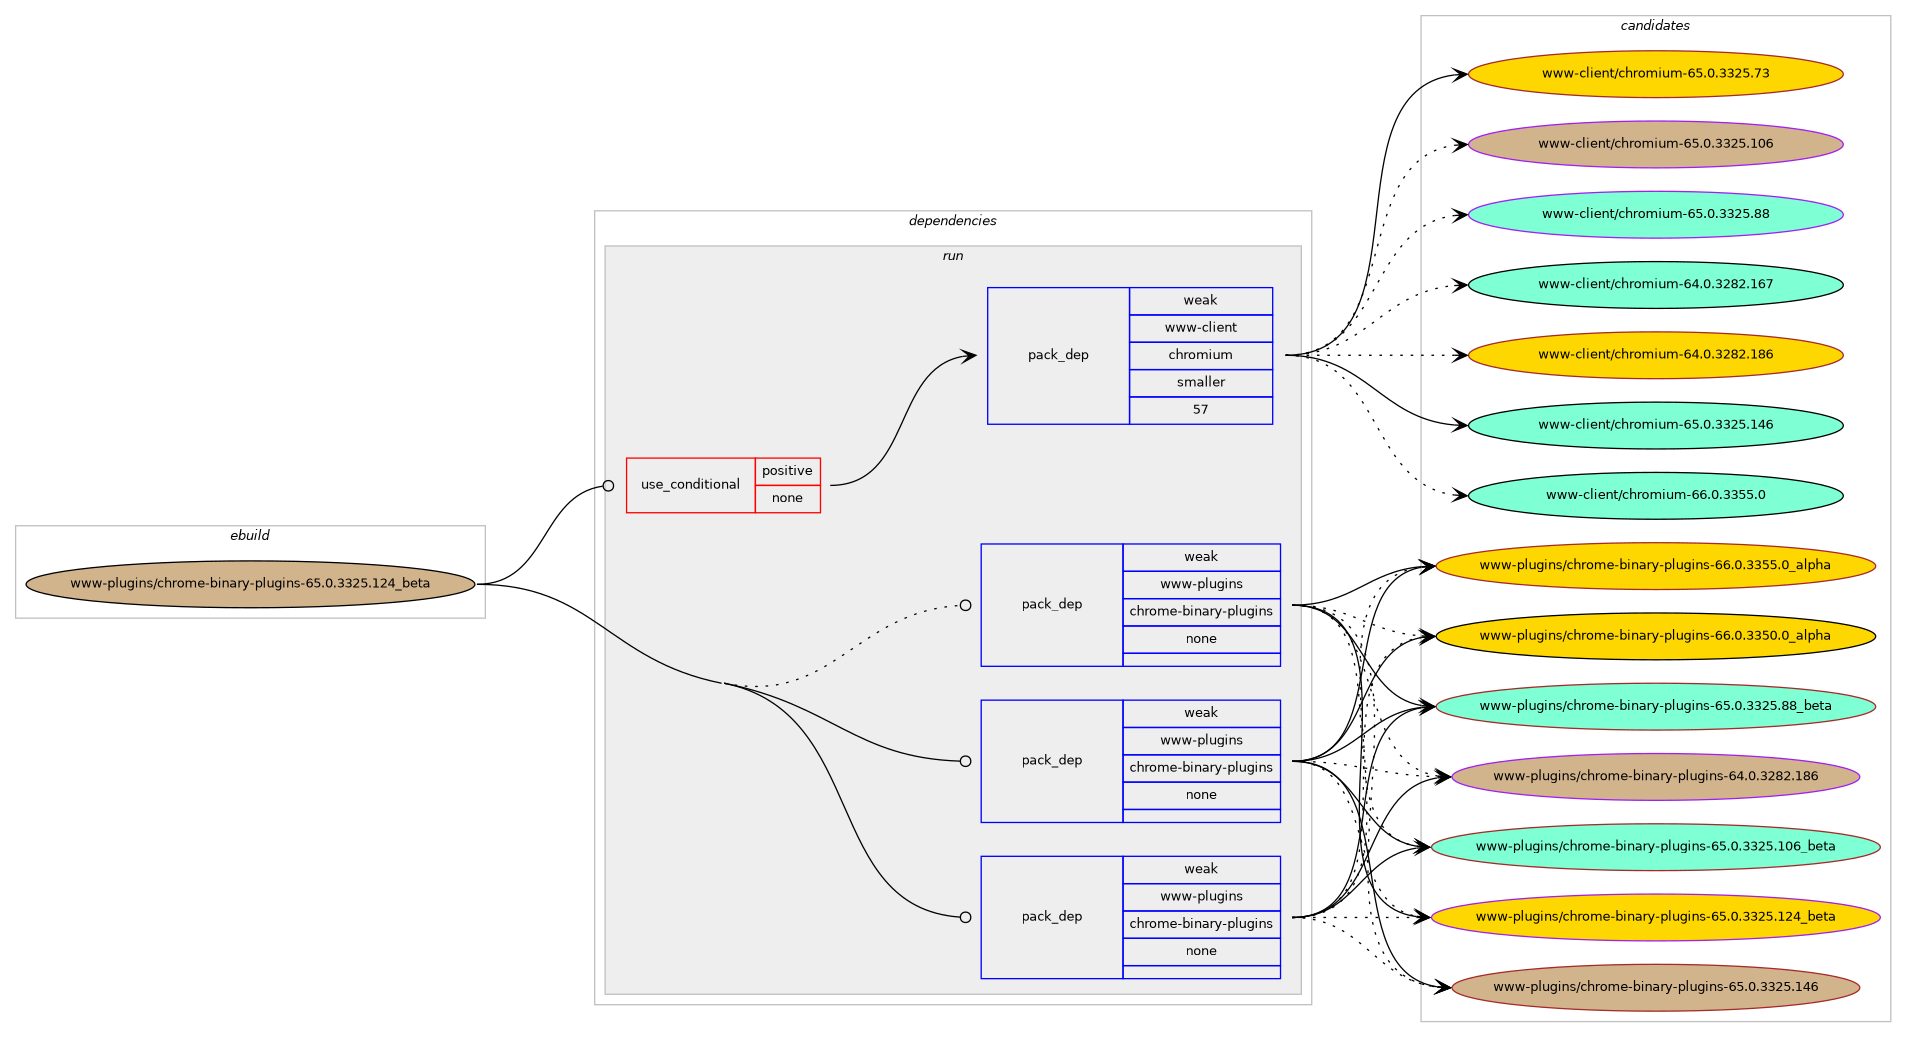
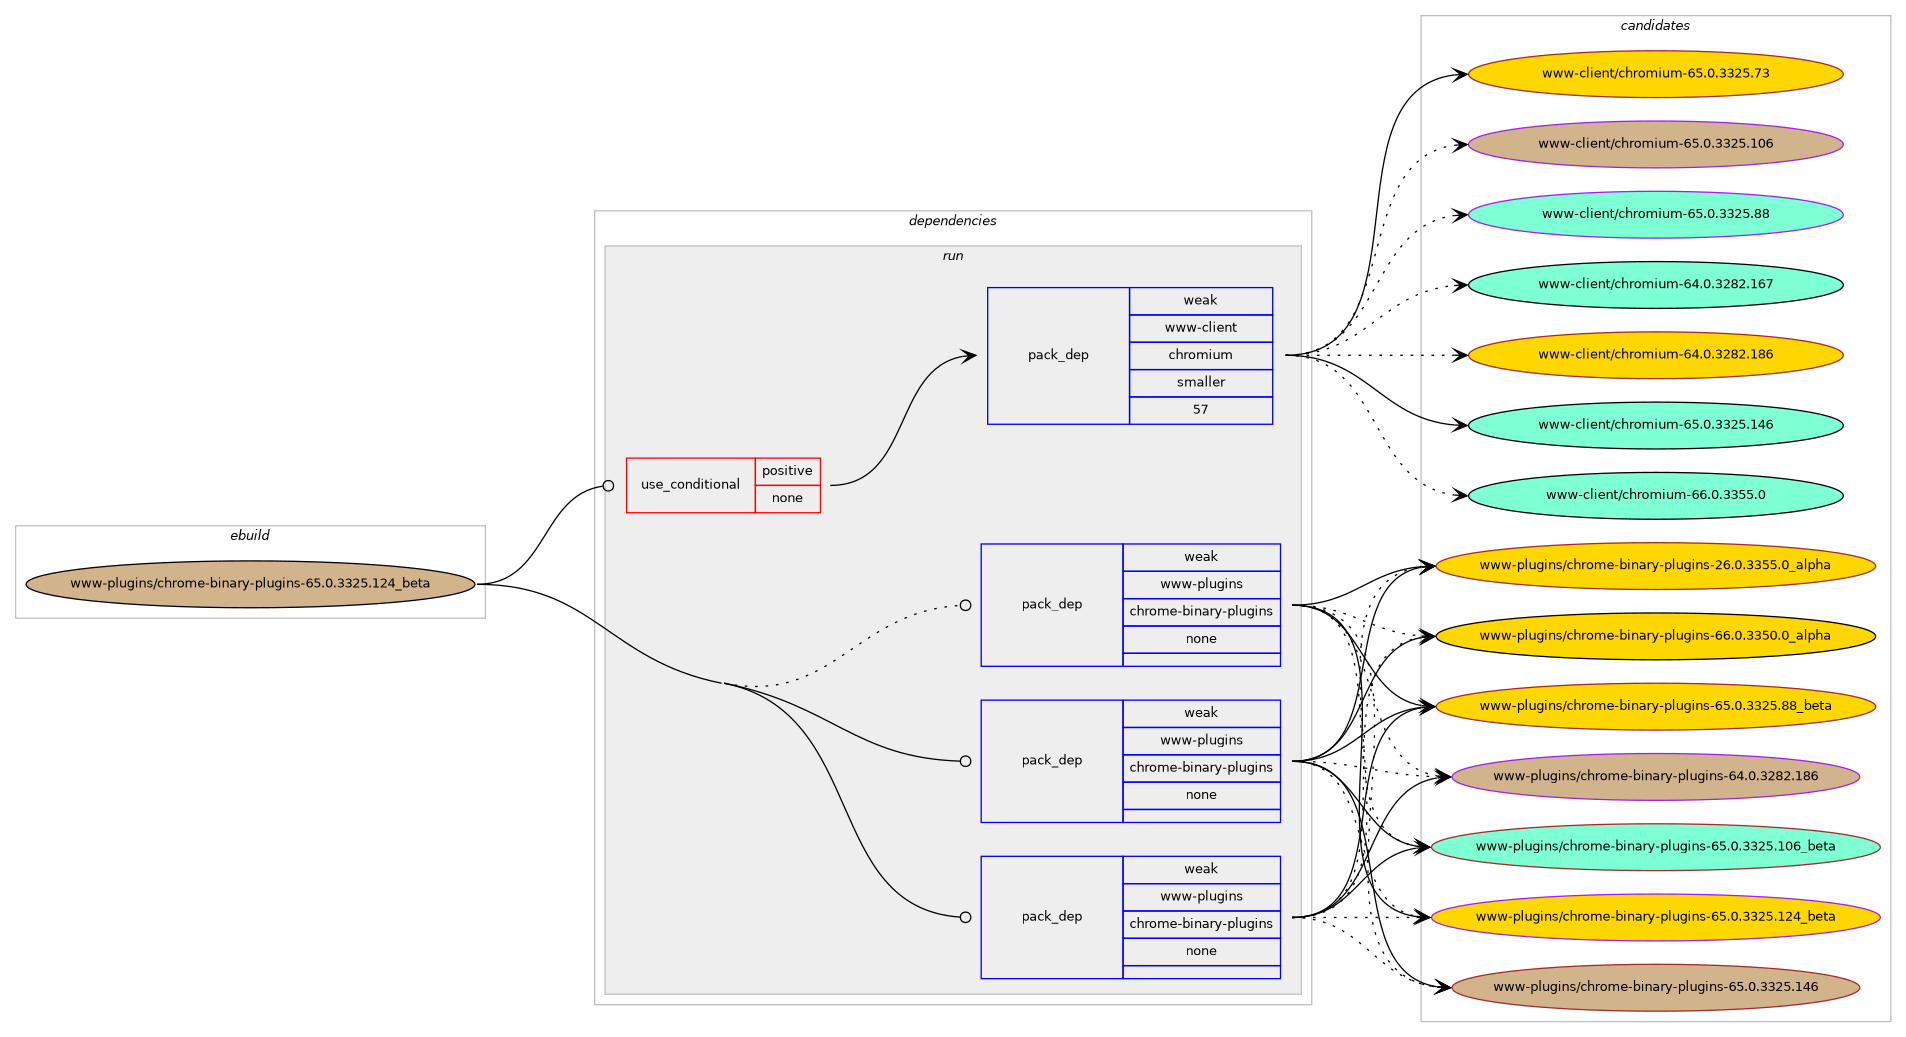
(1656, 566) -> (1656, 566)
(1656, 707) -> (1656, 707)
